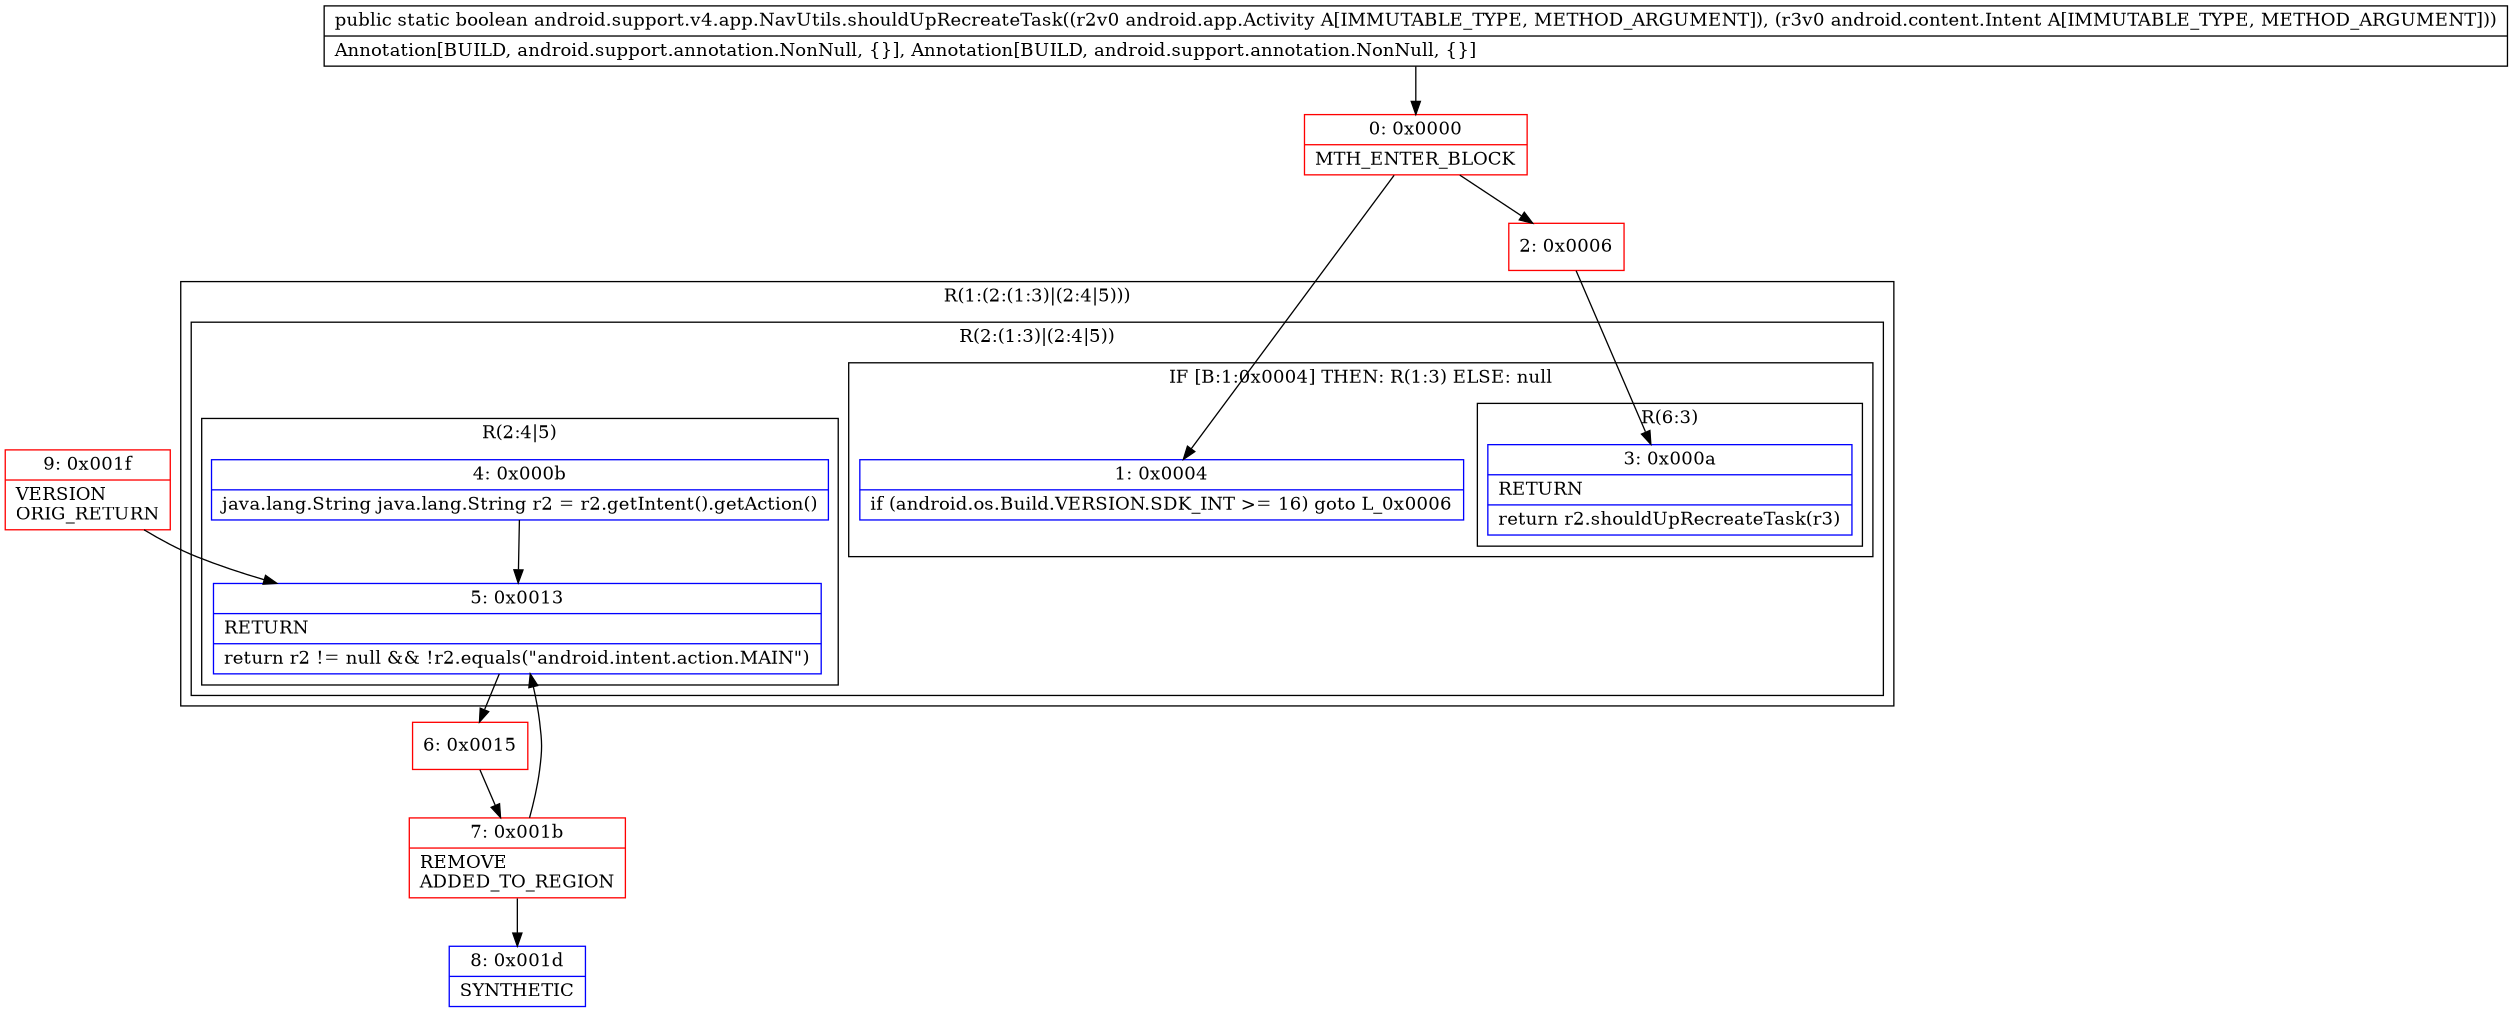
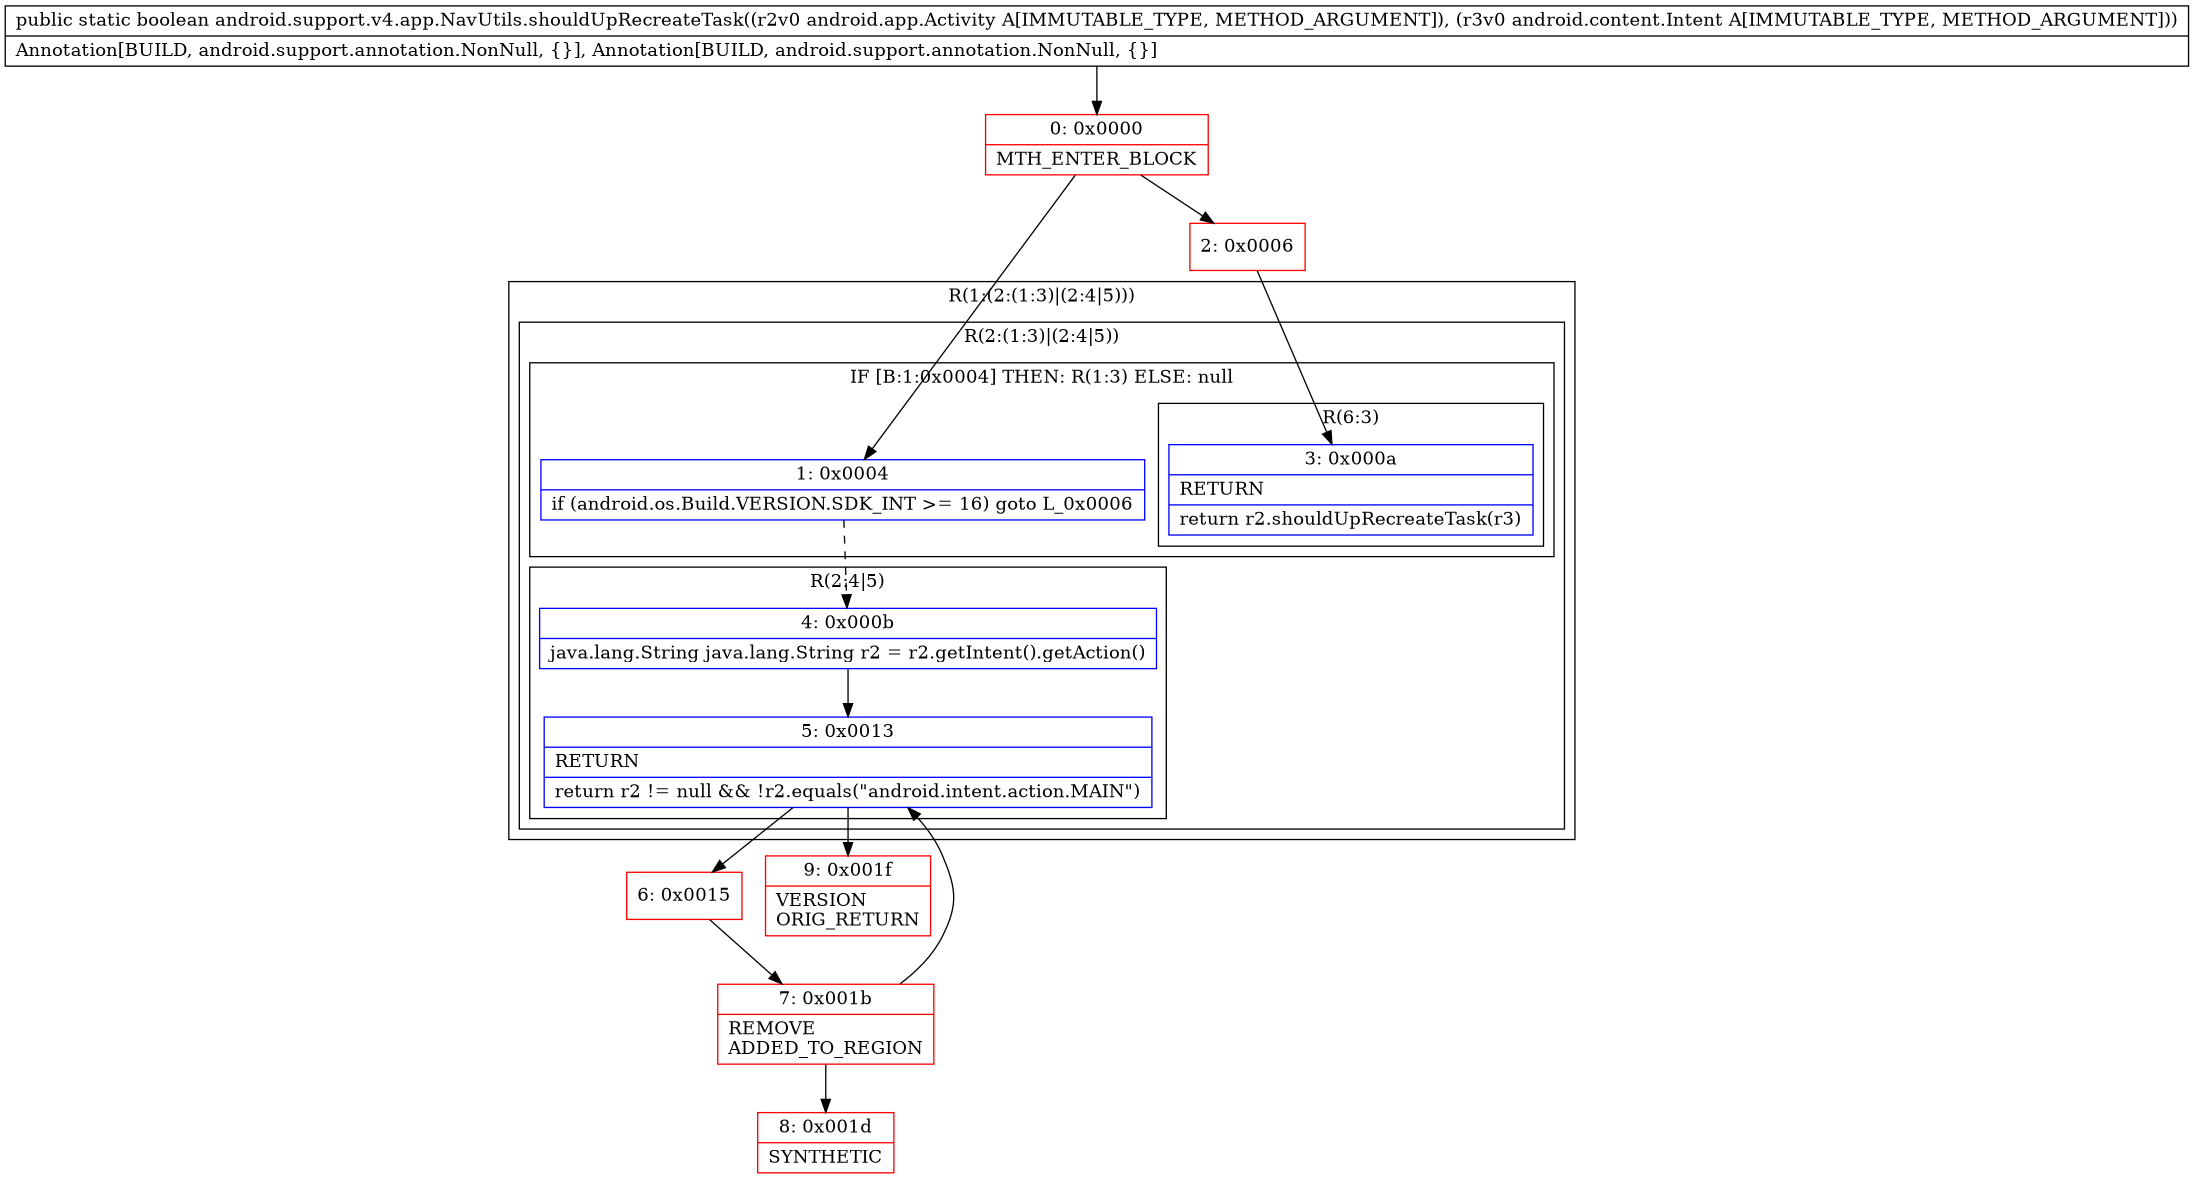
none -> (845, 548)
(211, 562) -> (848, 825)
(517, 976) -> (826, 1143)
